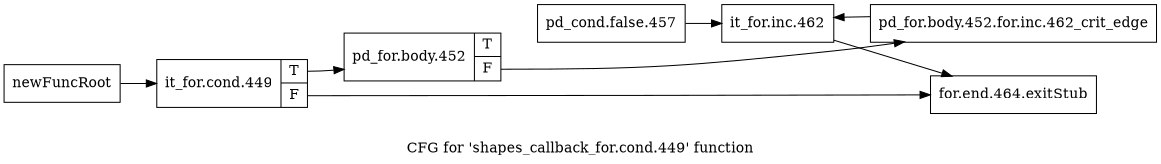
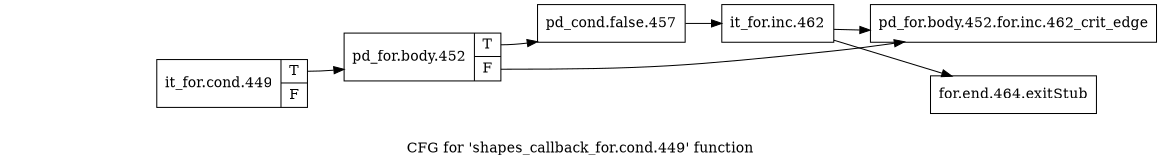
(857, 17) -> (847, 30)
none -> (514, 44)
(62, 83) -> none
(614, 95) -> none
